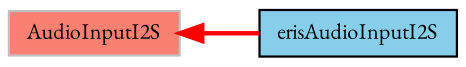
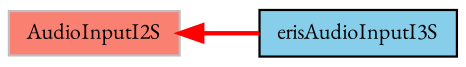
(358, 33) -> (358, 33)
